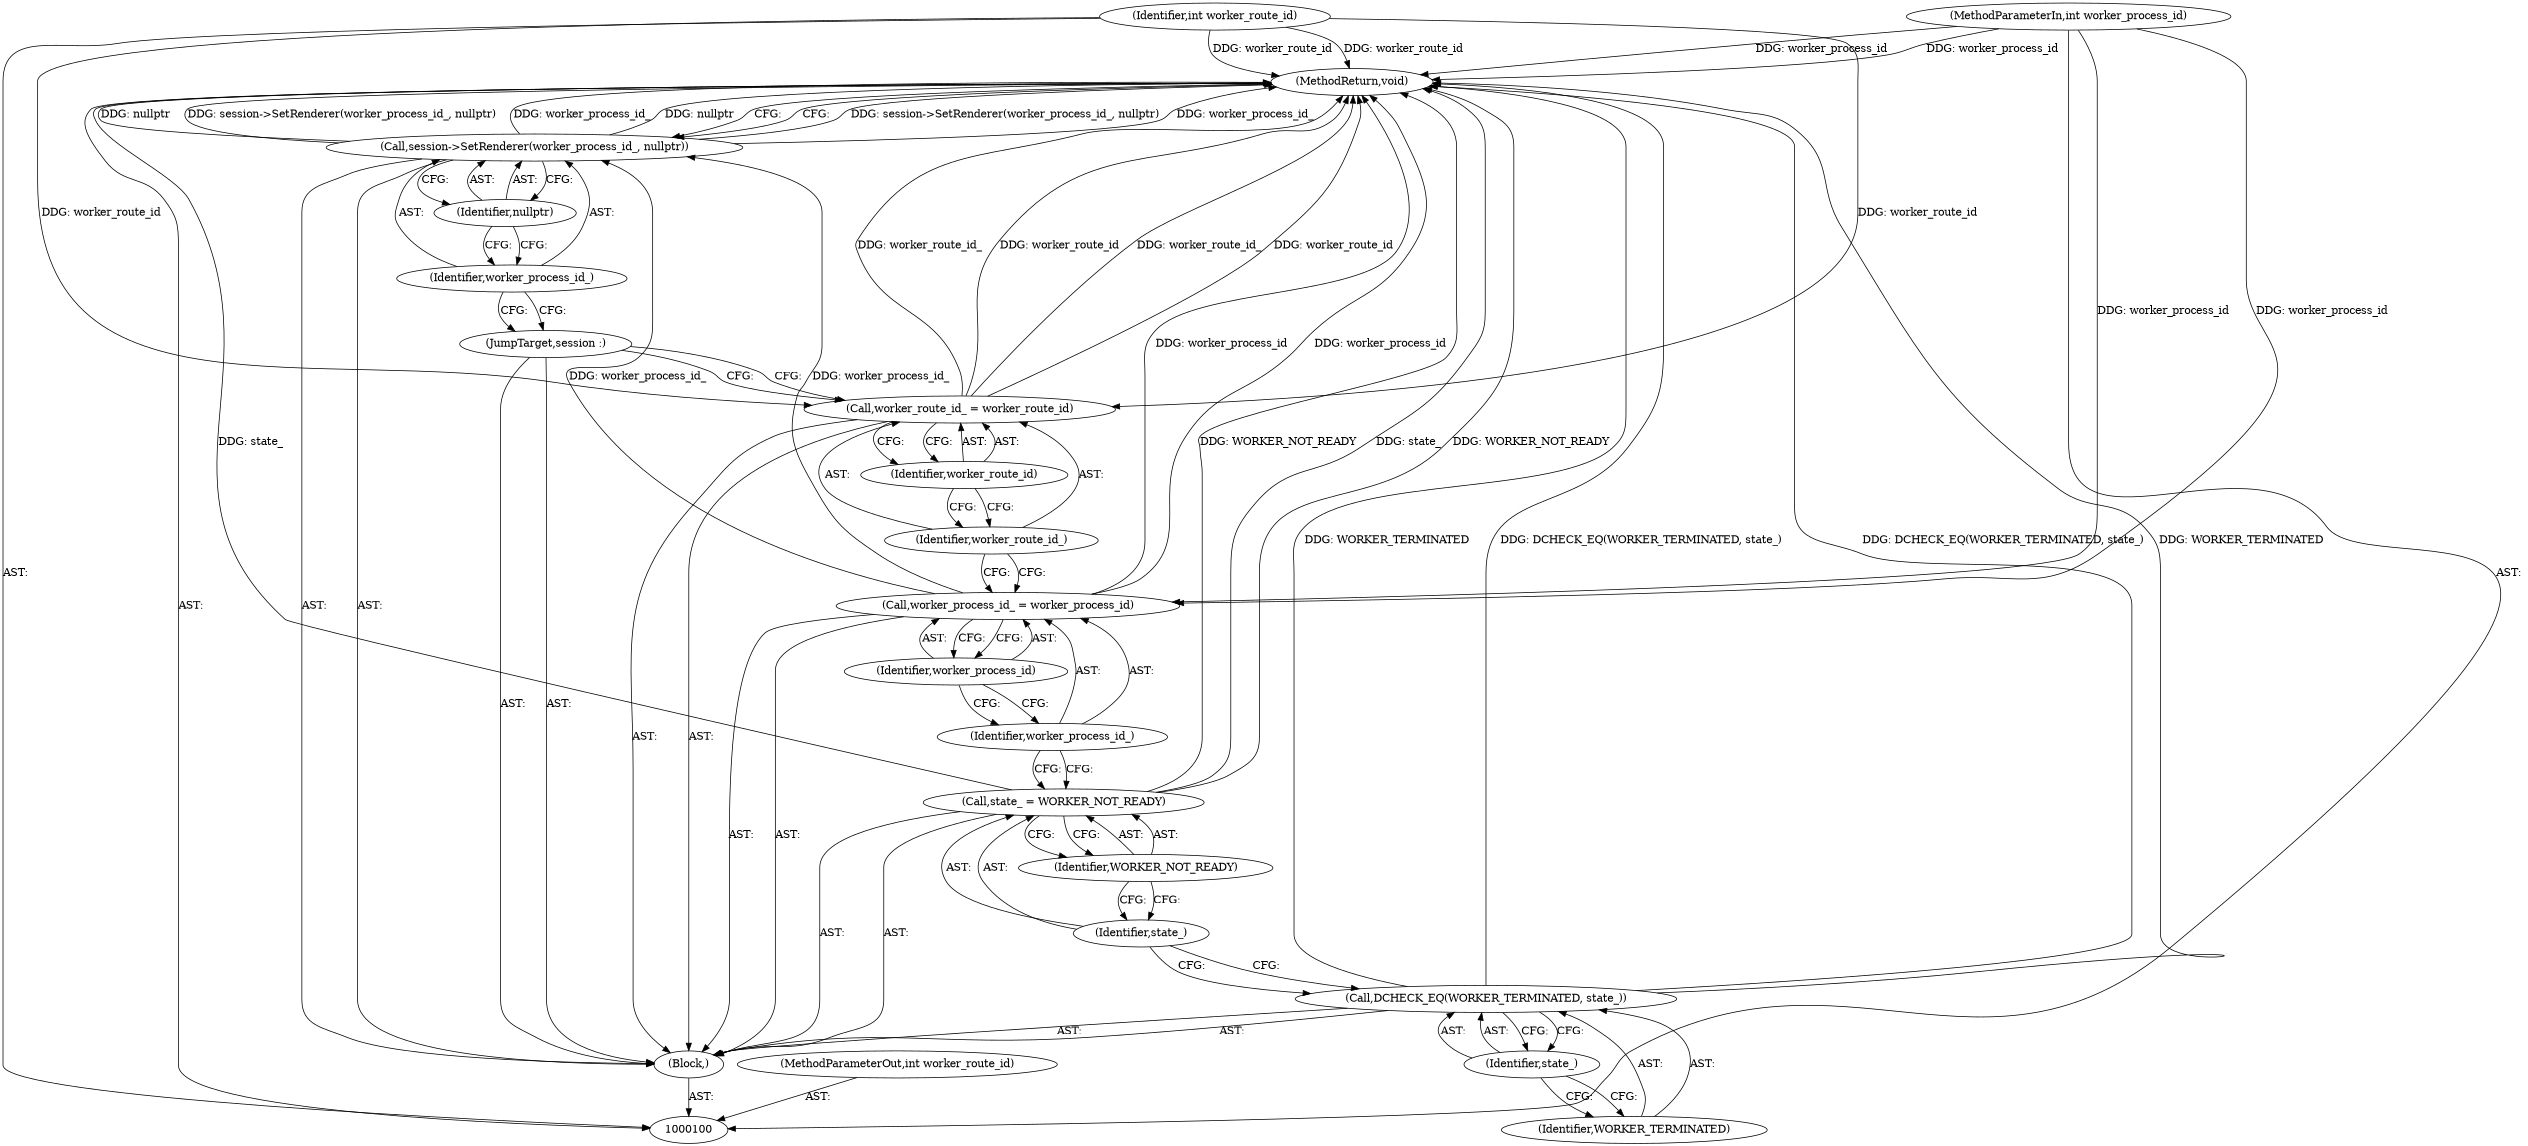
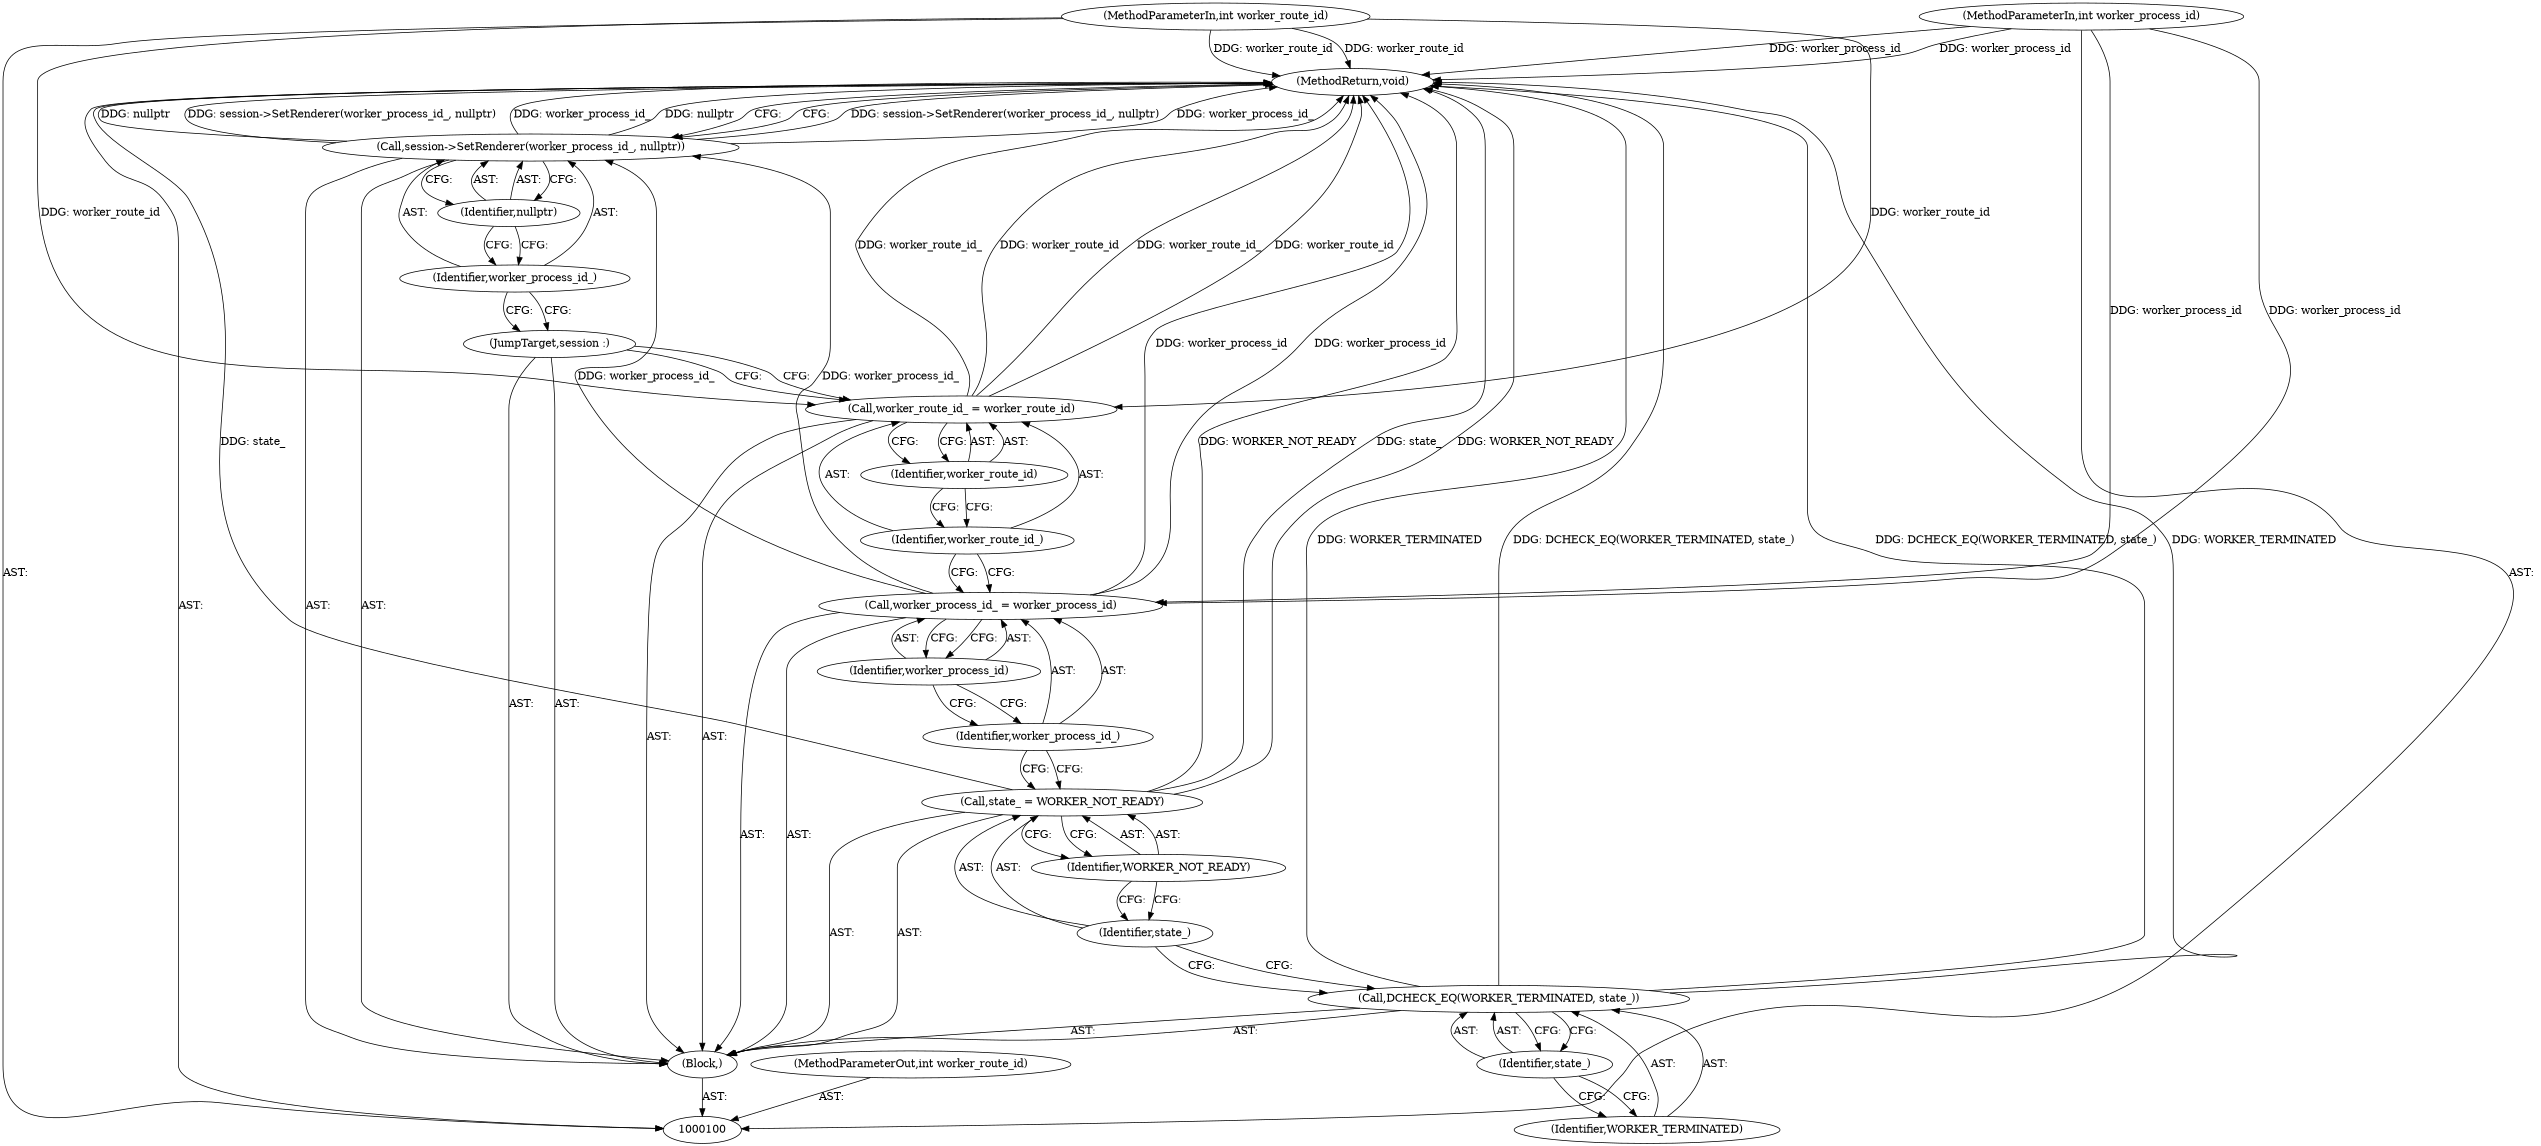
(1215, 17) -> (1216, 17)
